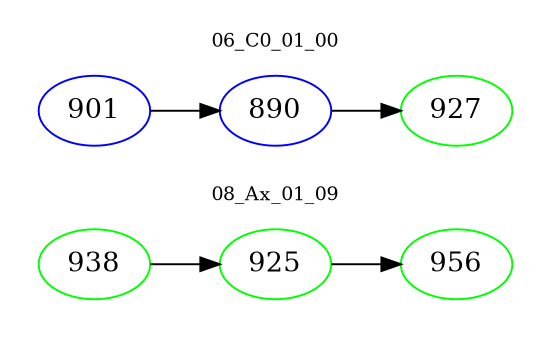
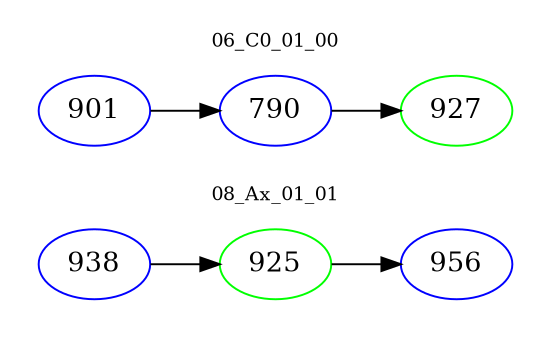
(276, 111) -> (276, 111)
(276, 195) -> (276, 195)
(94, 264) -> (94, 264)
(457, 264) -> (457, 264)
